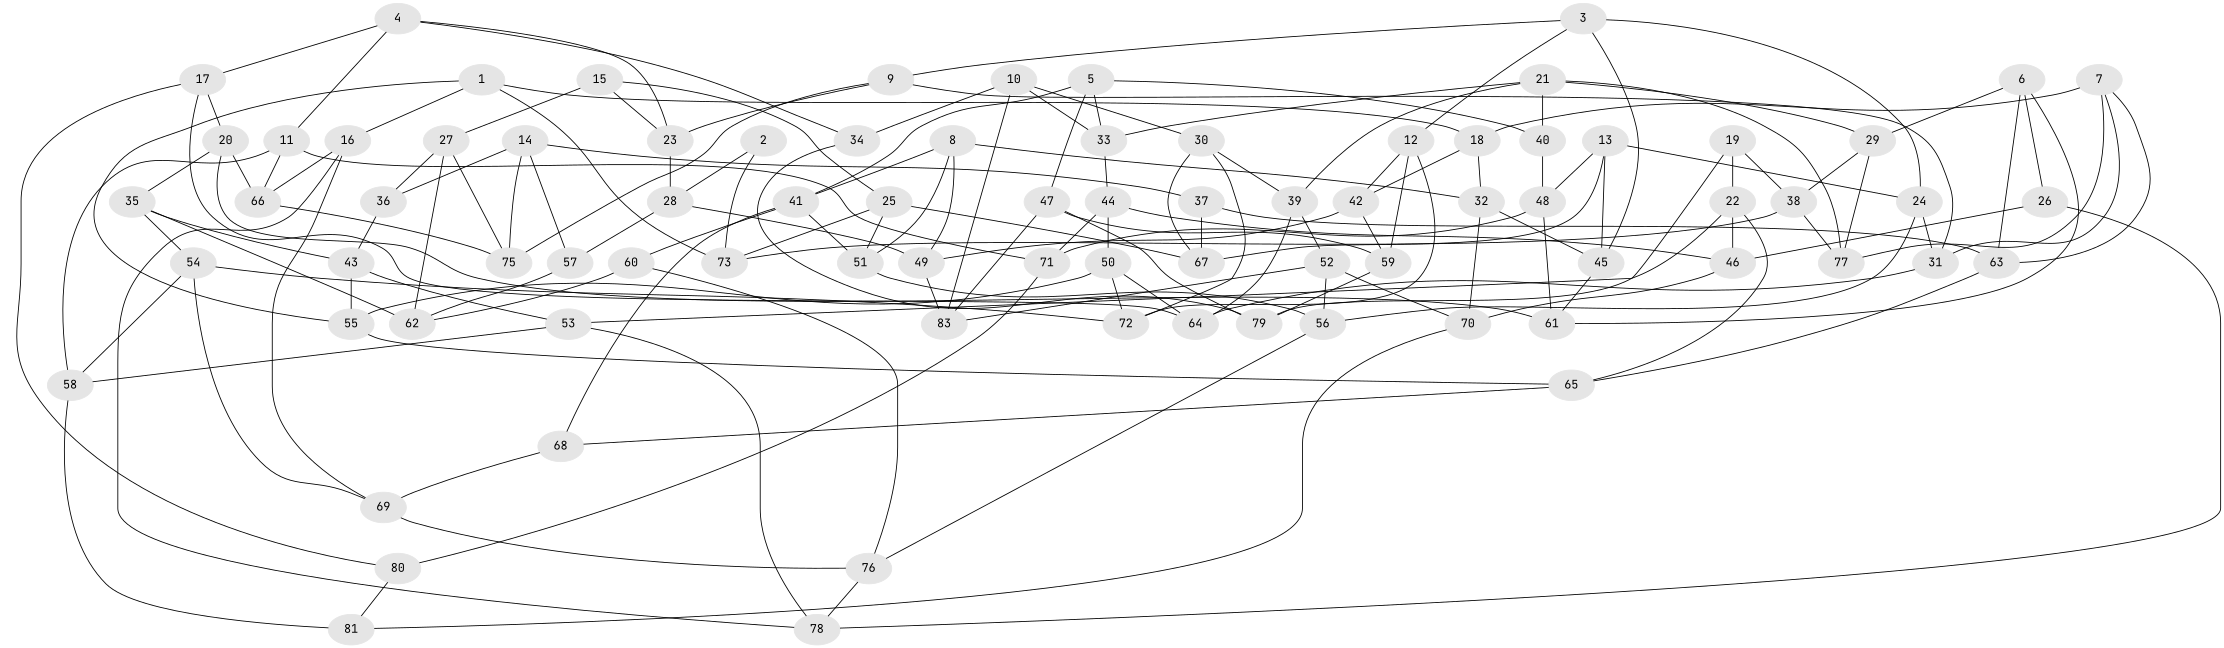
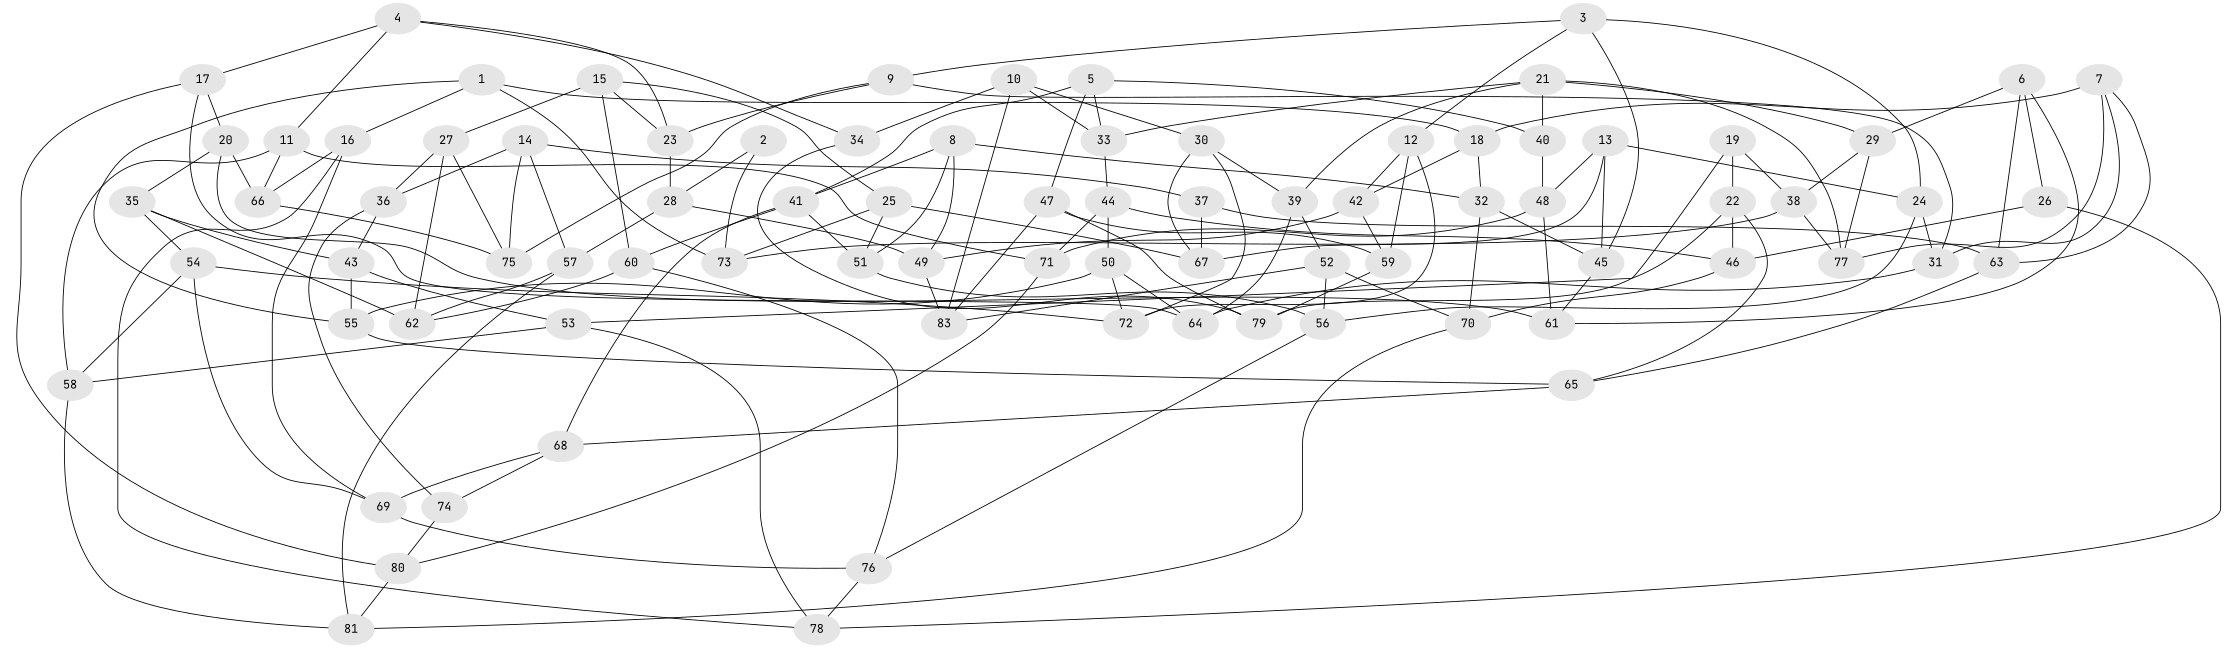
none -> (616, 172)
none -> (398, 416)
none -> (445, 507)
